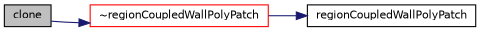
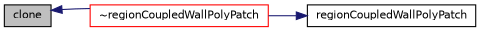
(65, 22) -> (76, 9)
